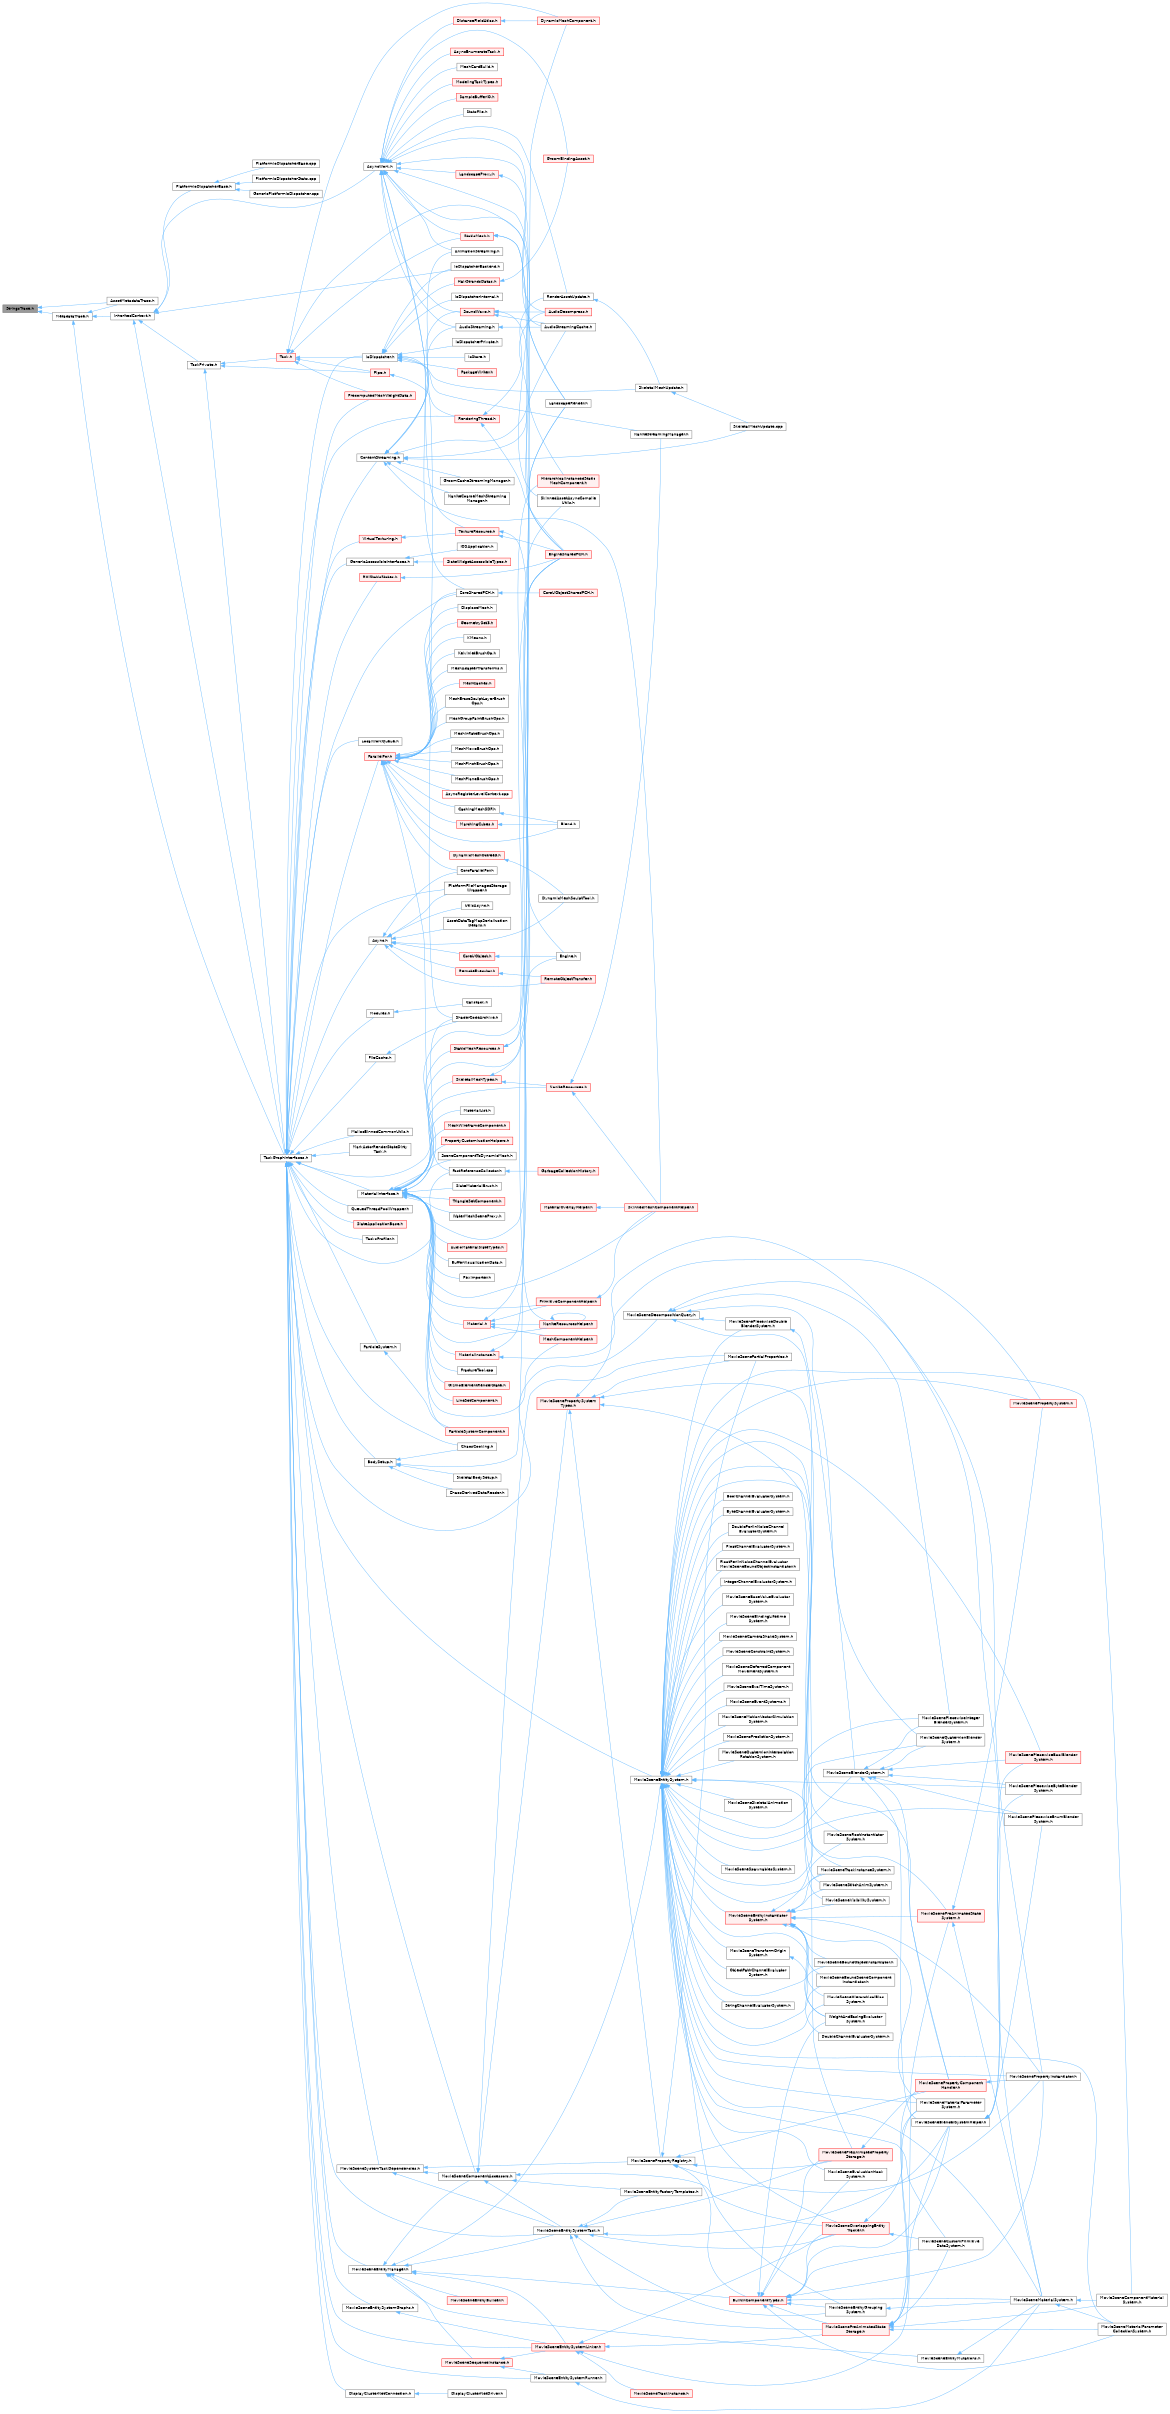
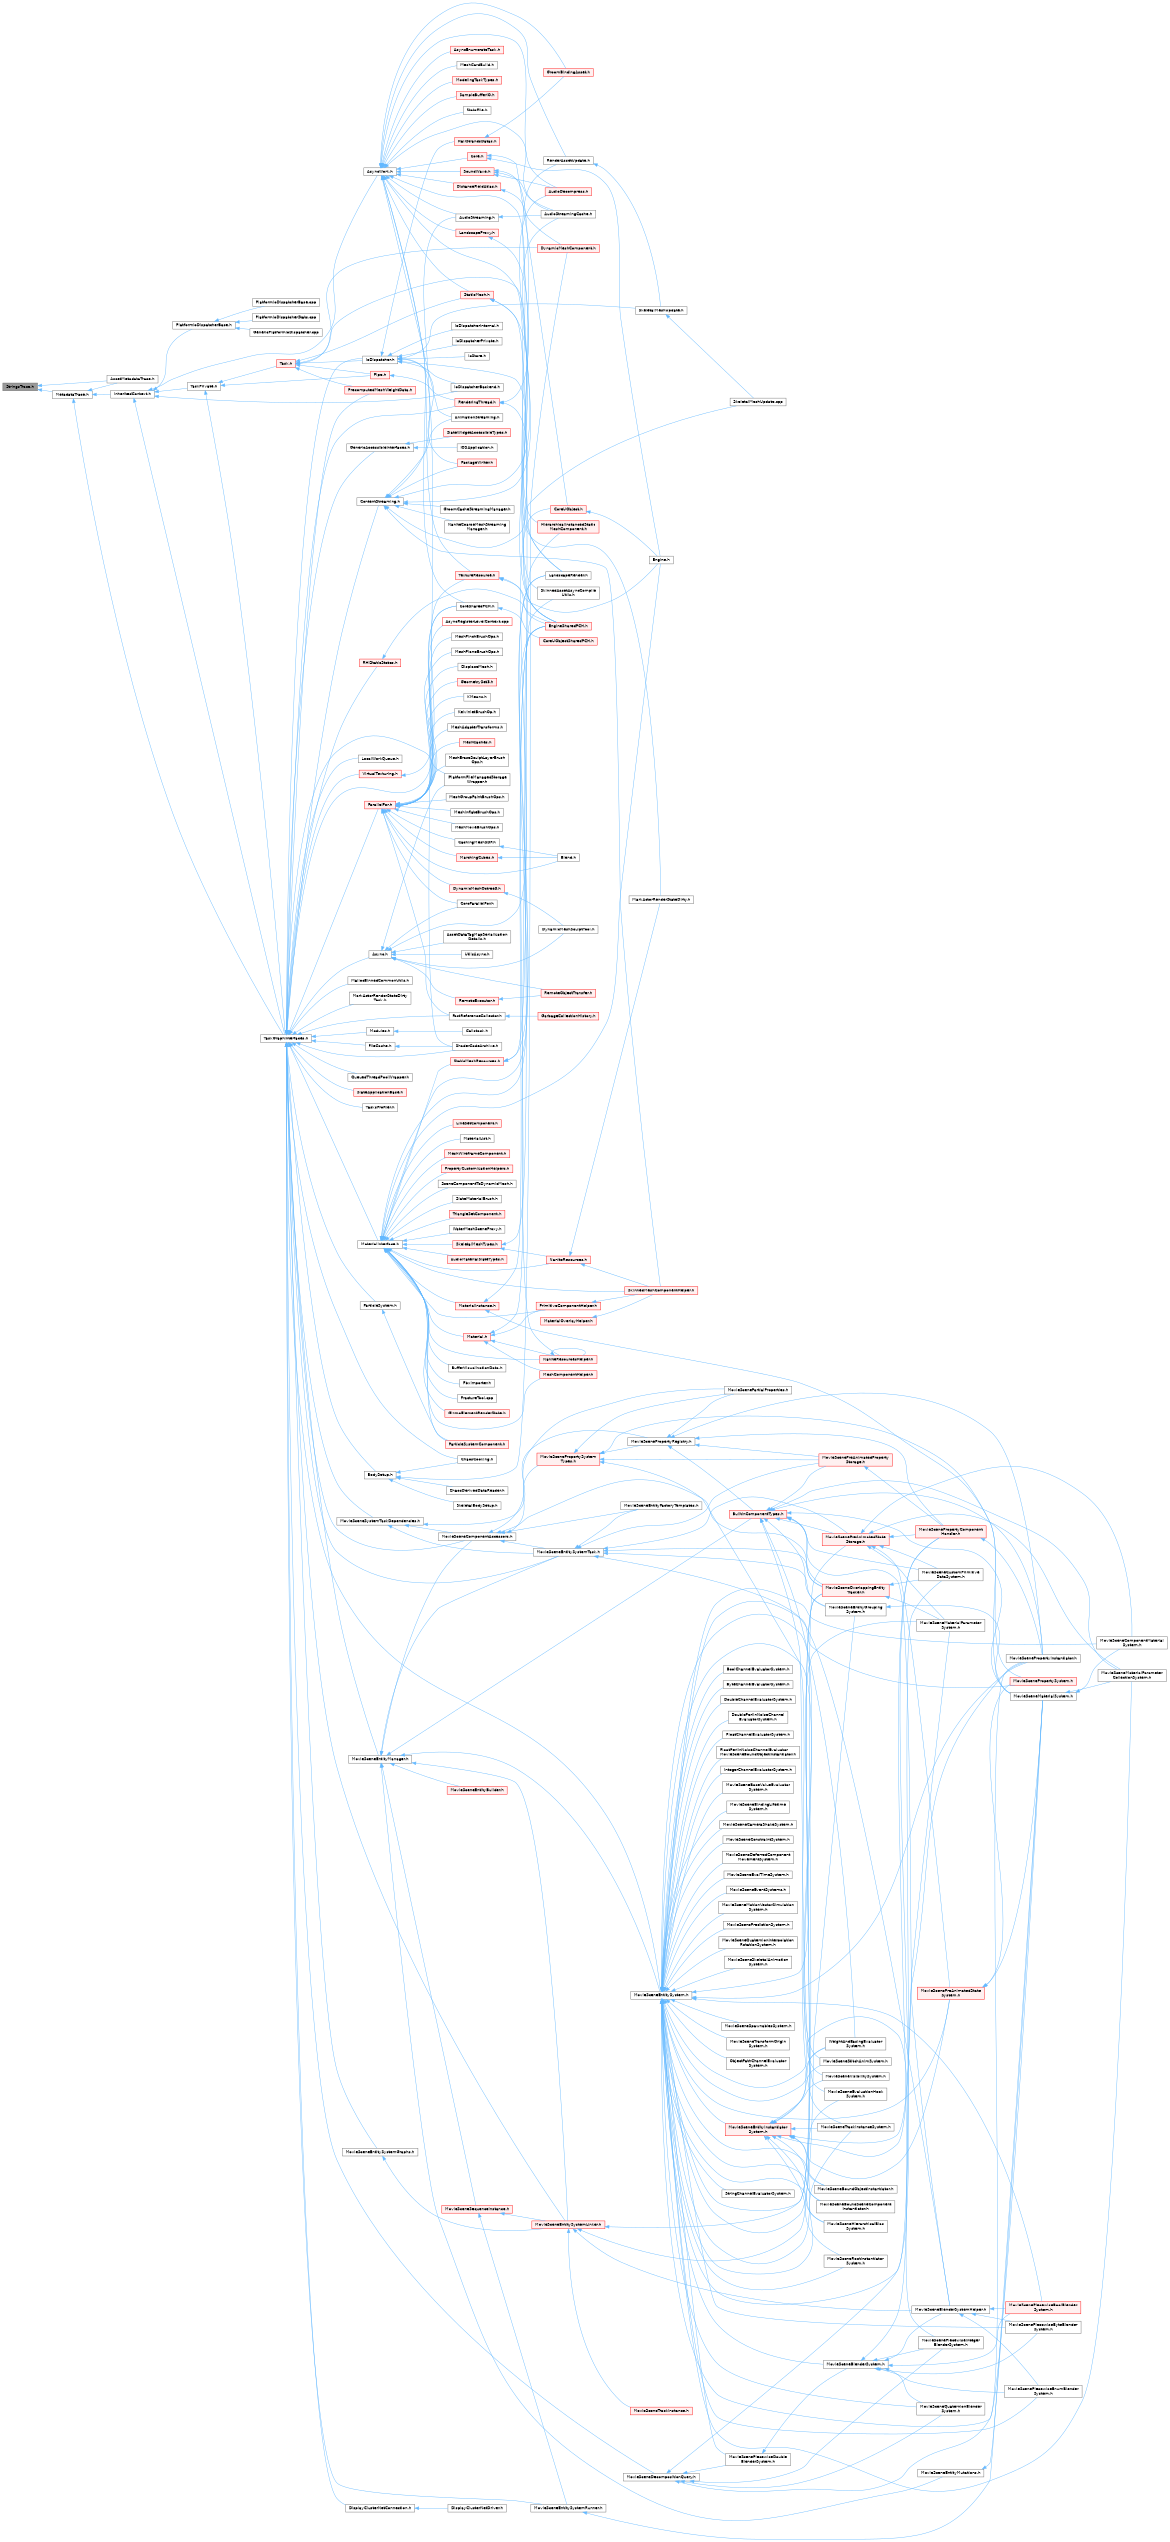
none -> (477, 157)
(428, 378) -> (420, 480)
(661, 435) -> (661, 900)
(806, 2012) -> (683, 1797)
